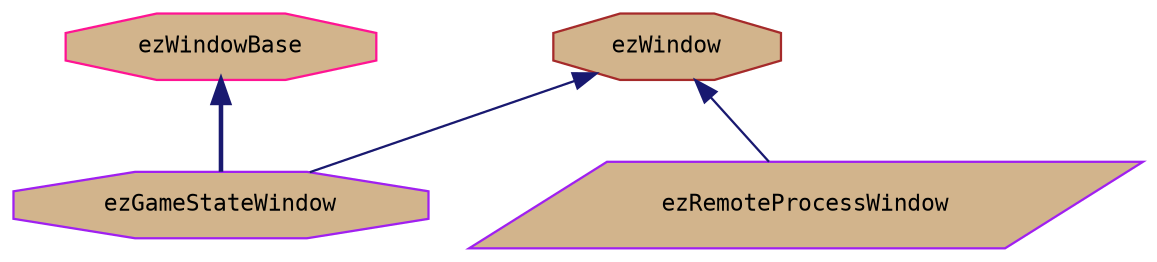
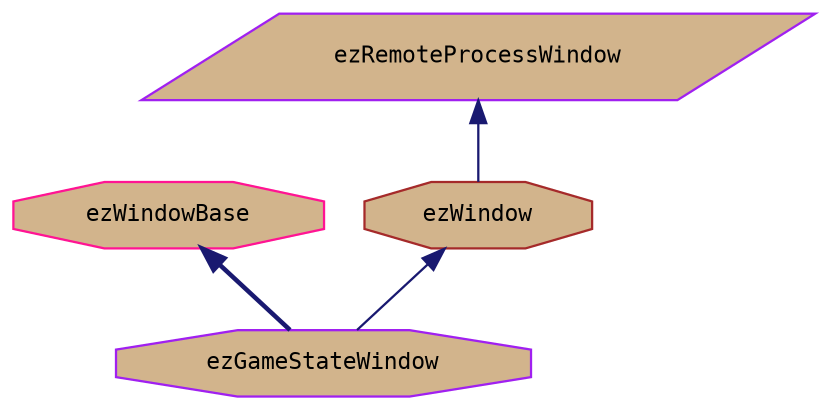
(740, 130) -> (478, 153)
